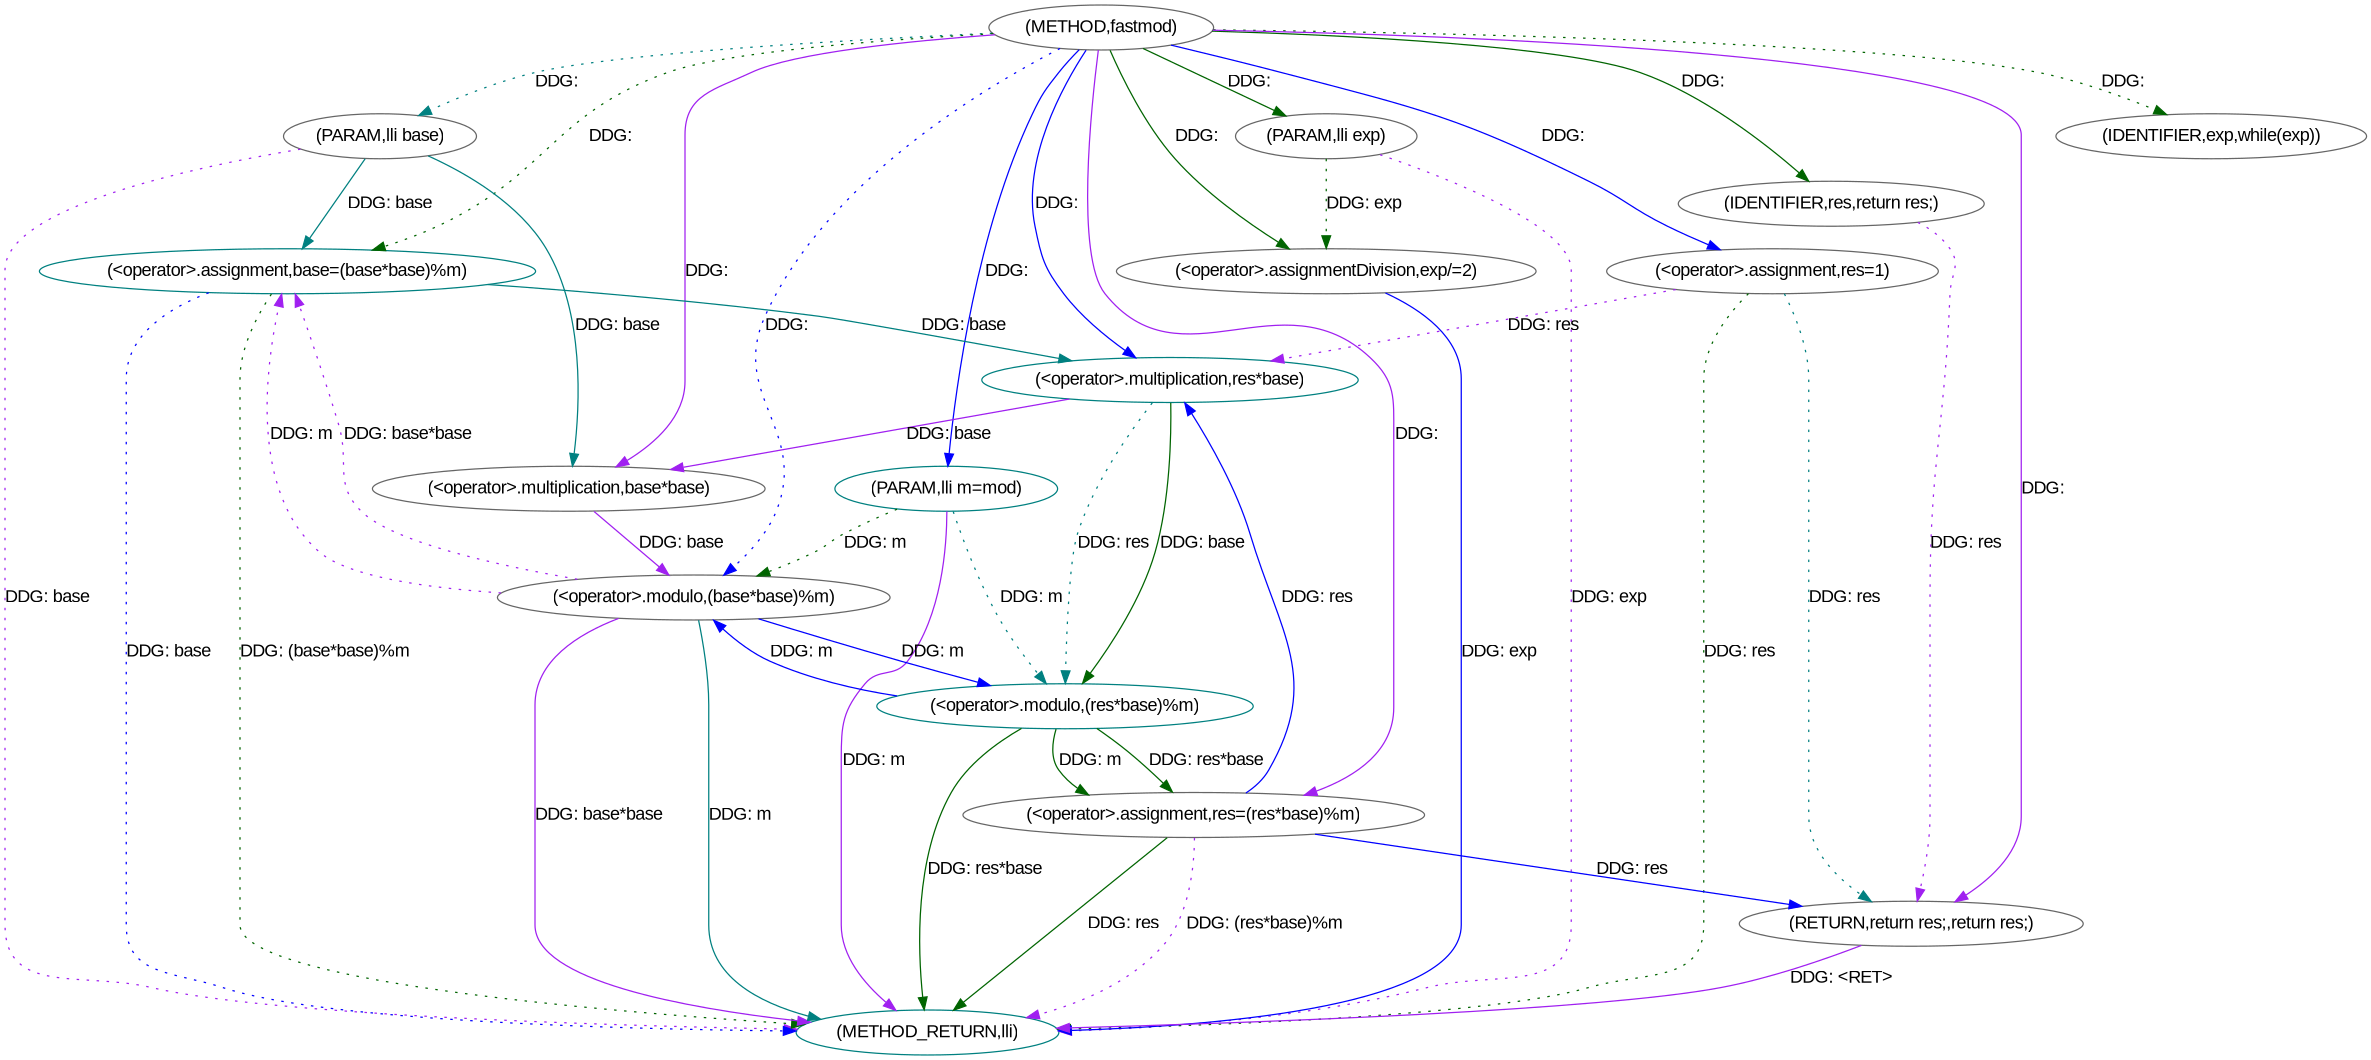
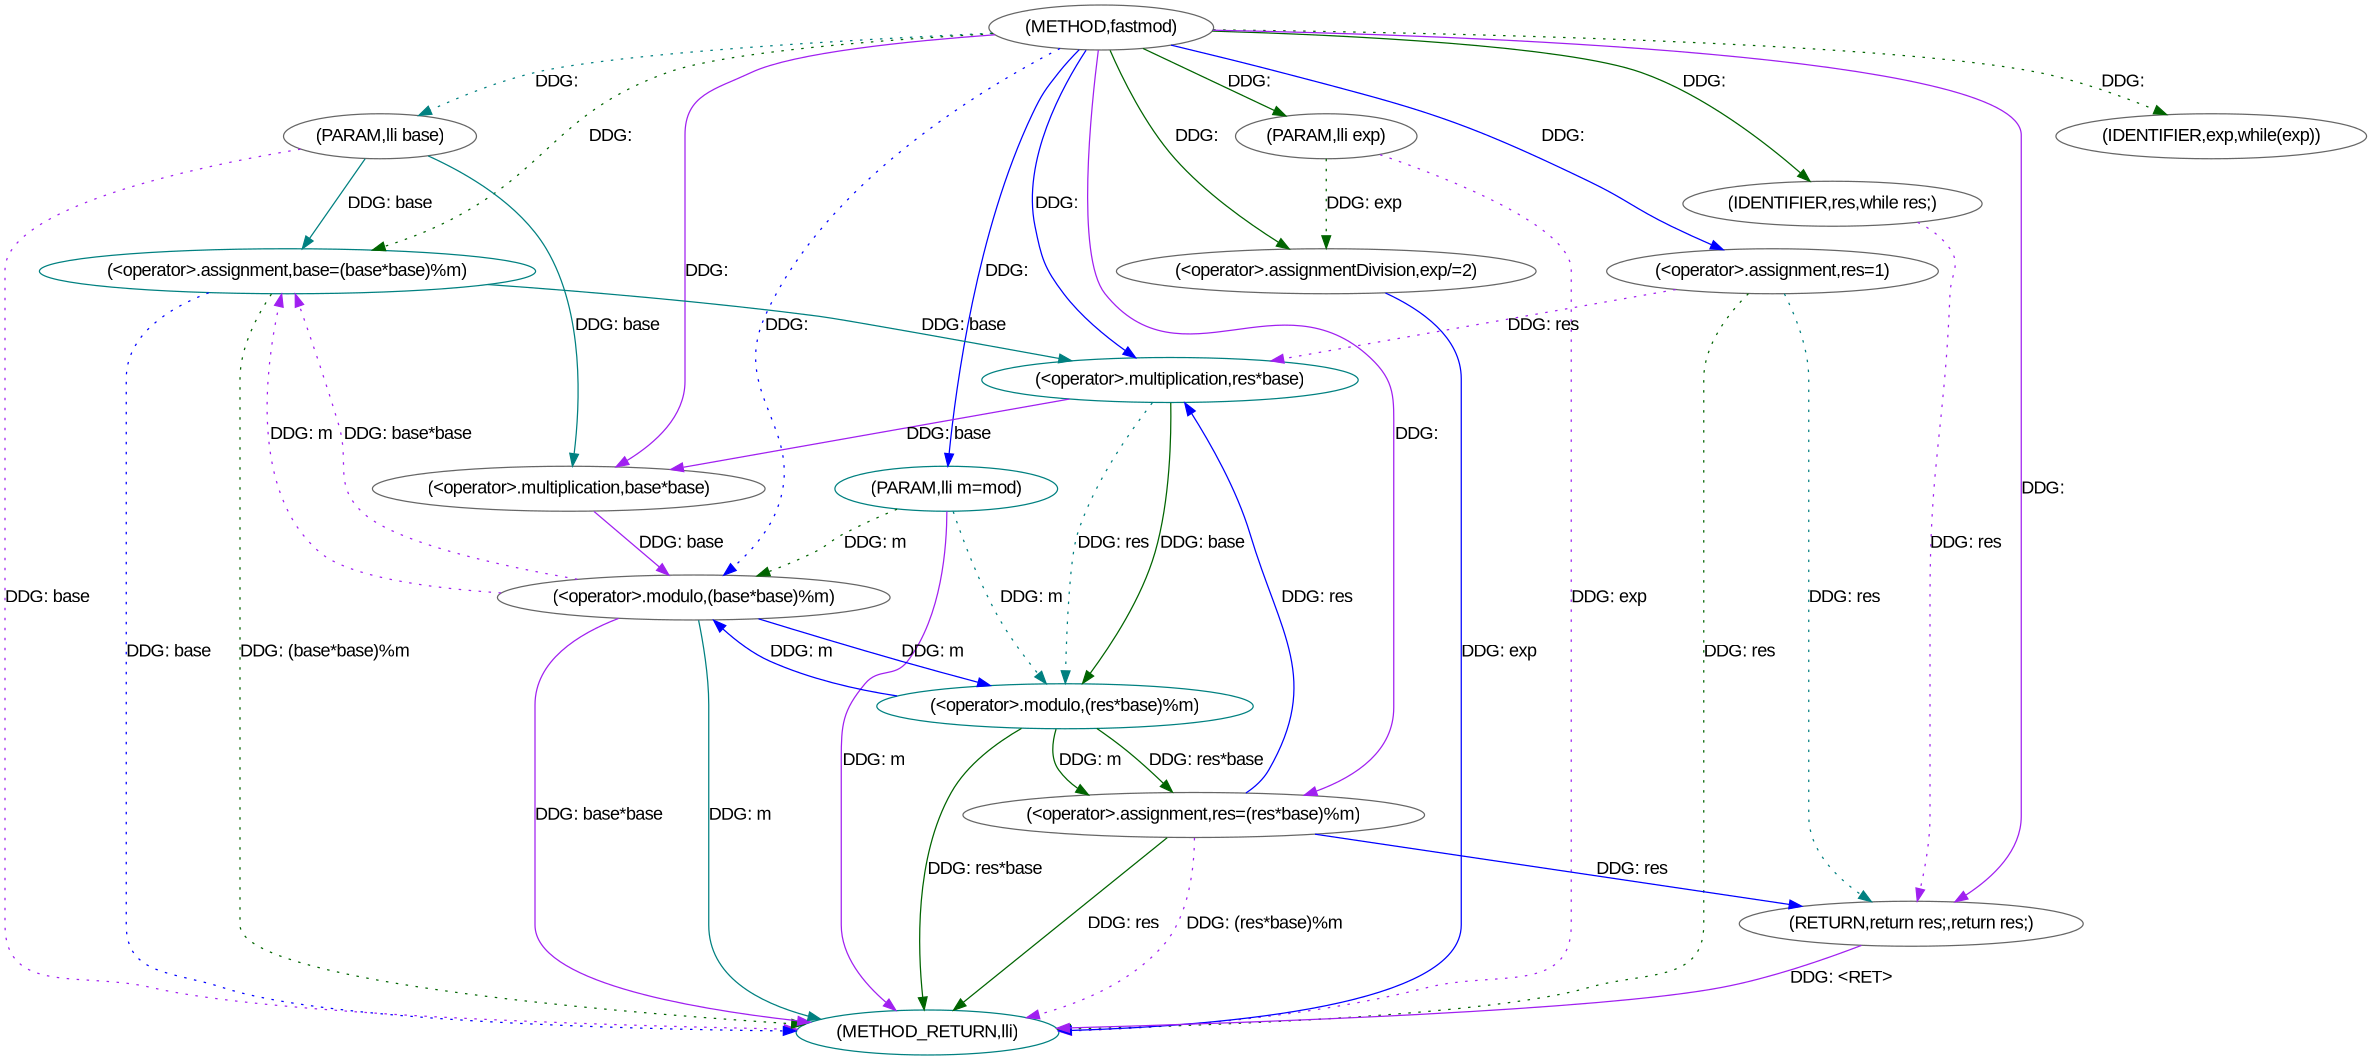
(1831, 204) -> (1832, 204)
